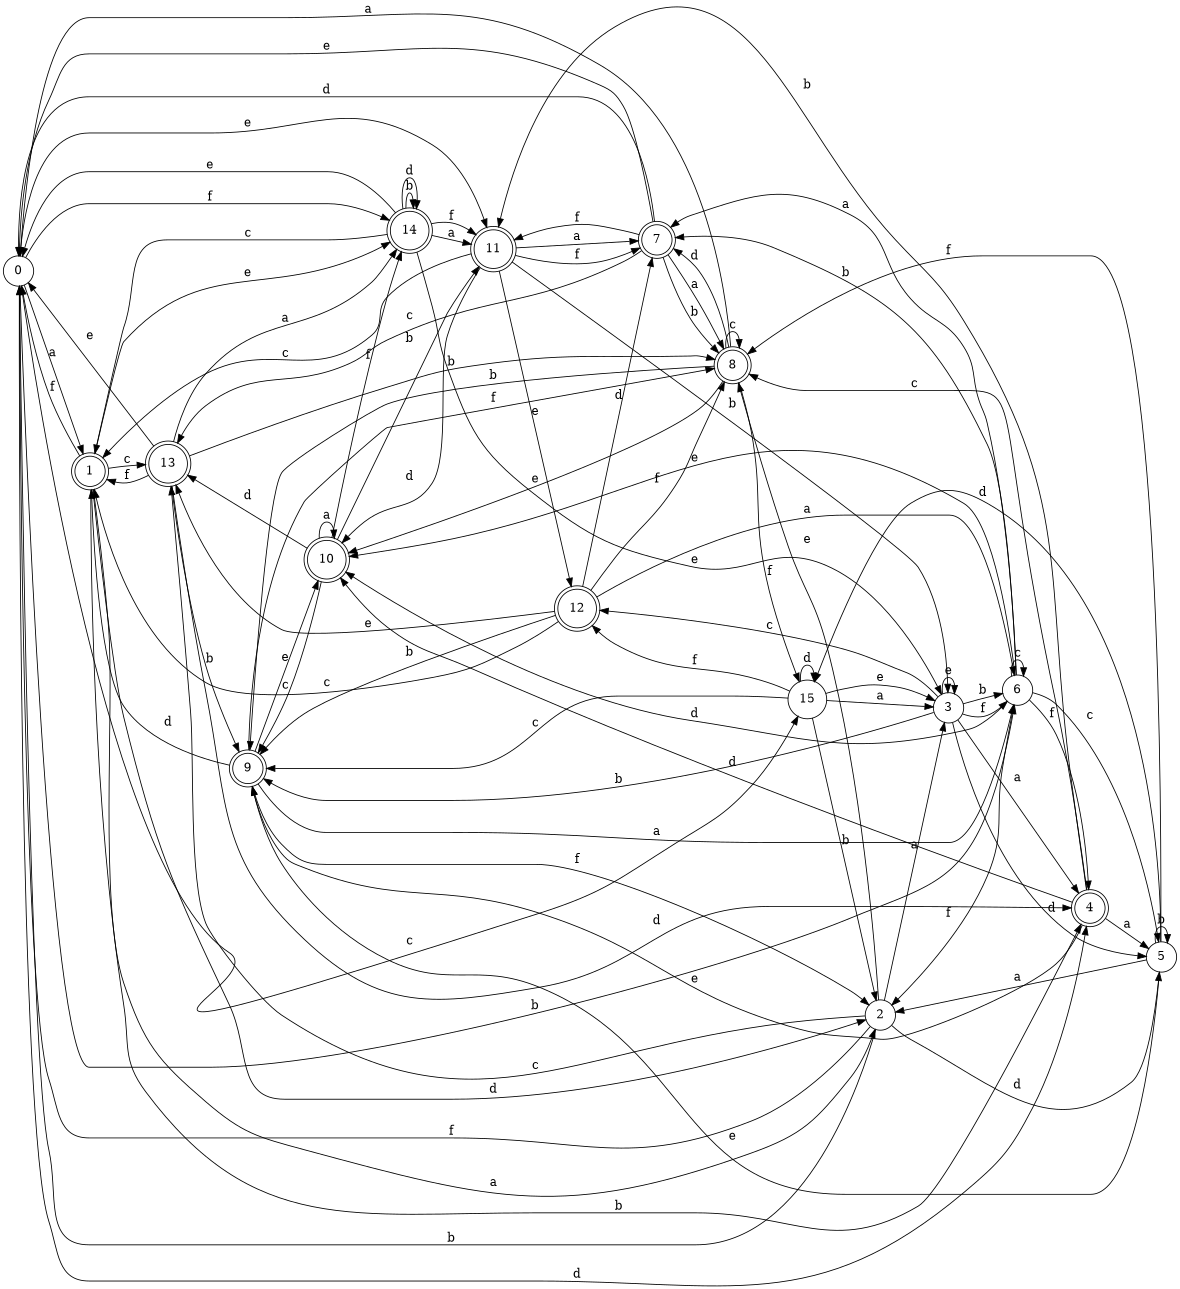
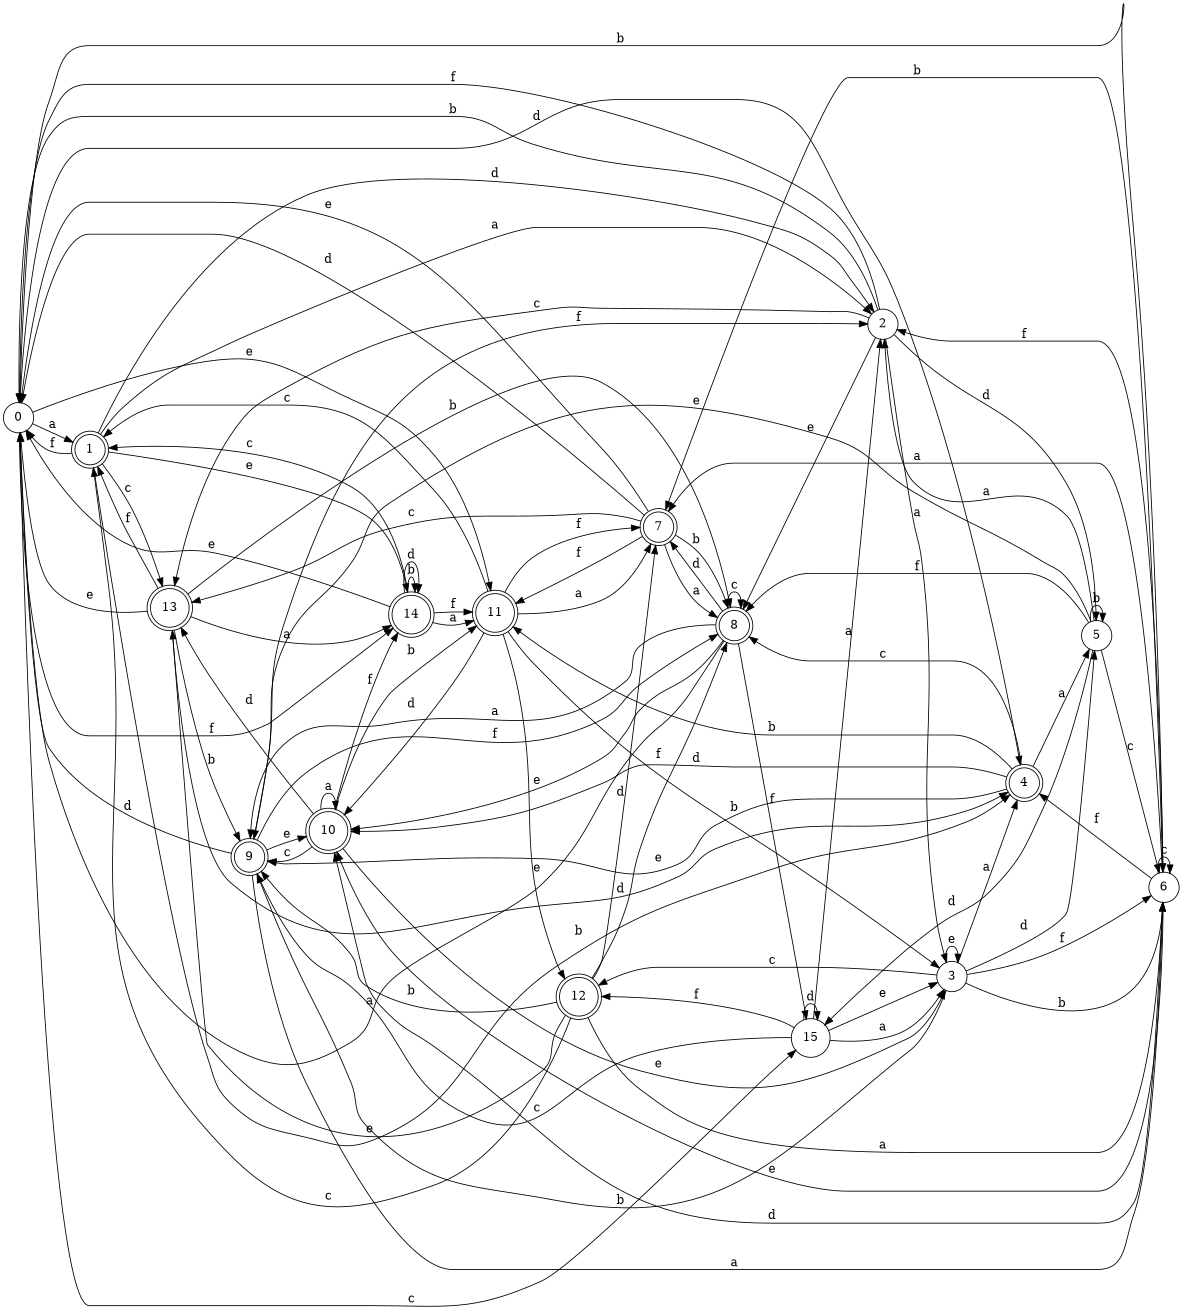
(493, 376) -> (495, 712)
(603, 540) -> (602, 1057)
(103, 632) -> (53, 752)
(1118, 799) -> (1129, 757)
(846, 841) -> (849, 632)
